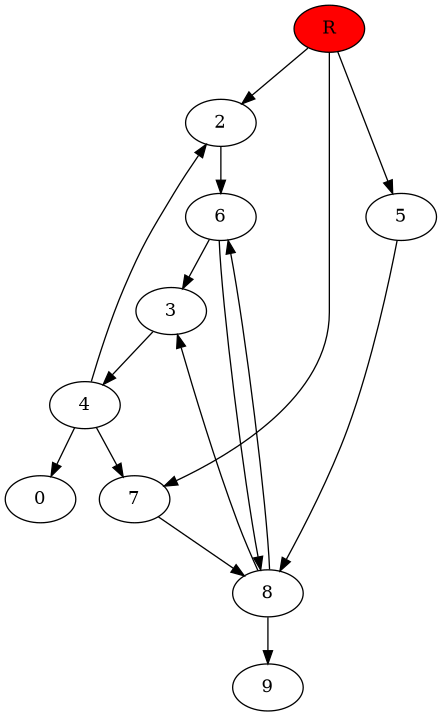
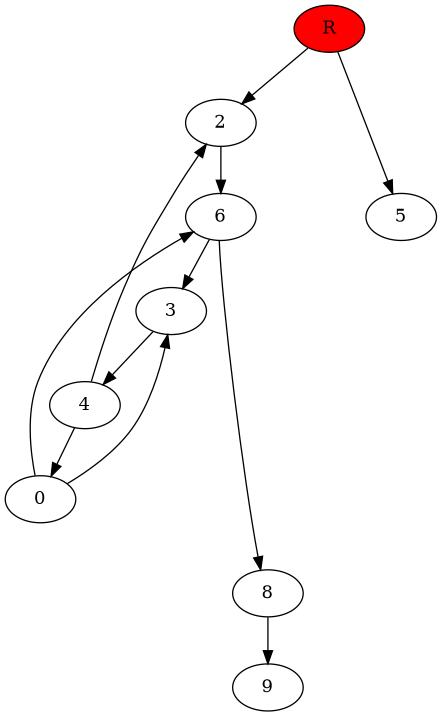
(356, 405) -> none
(254, 411) -> (66, 333)
(220, 472) -> (133, 428)
(135, 499) -> none
